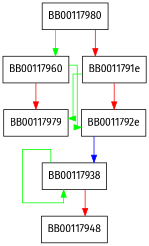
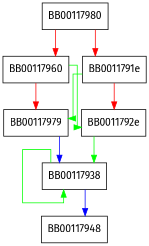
(56, 39) -> (56, 39)
none -> (59, 146)
(94, 146) -> (94, 146)
(85, 199) -> (85, 199)
